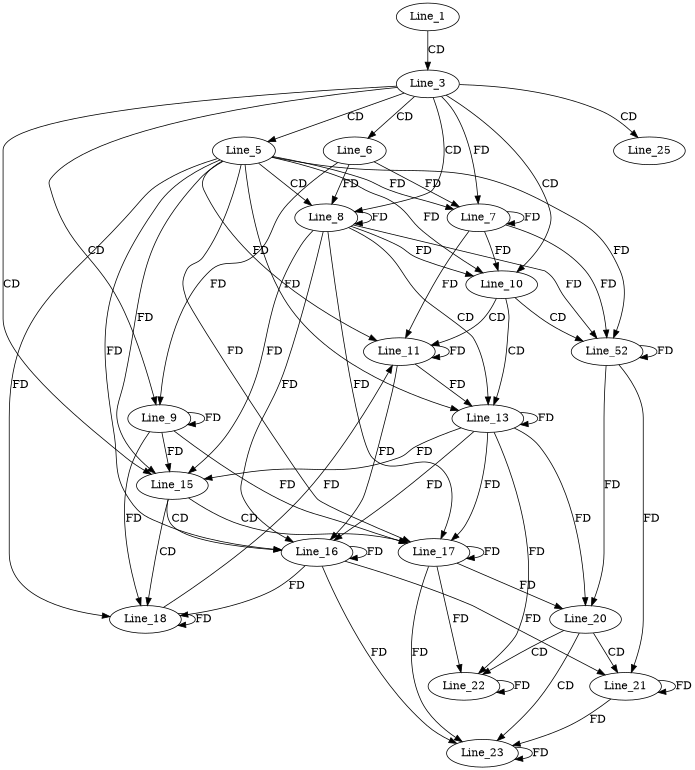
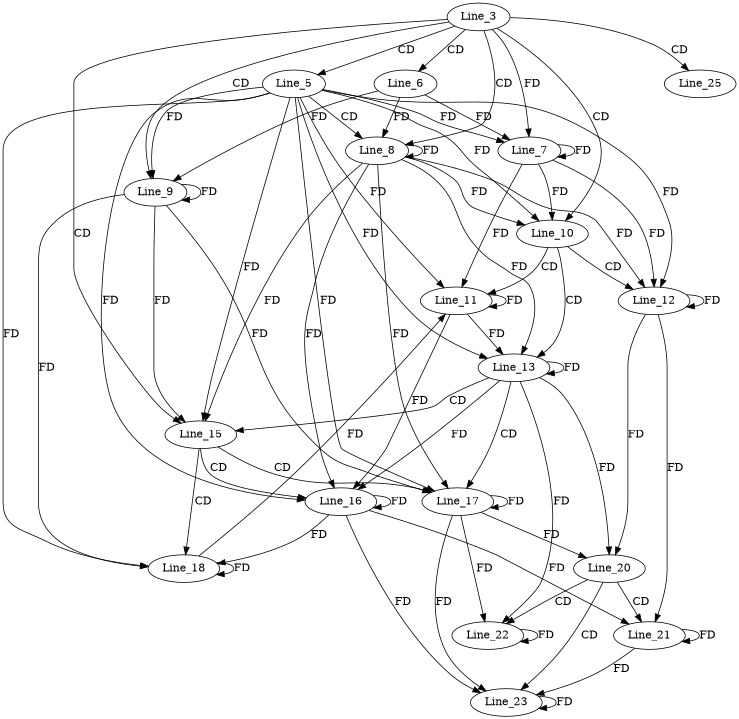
(428, 17) -> none
none -> (169, 110)
(466, 318) -> (519, 267)
(607, 352) -> (654, 301)
(425, 452) -> (458, 401)
(492, 486) -> (509, 435)
